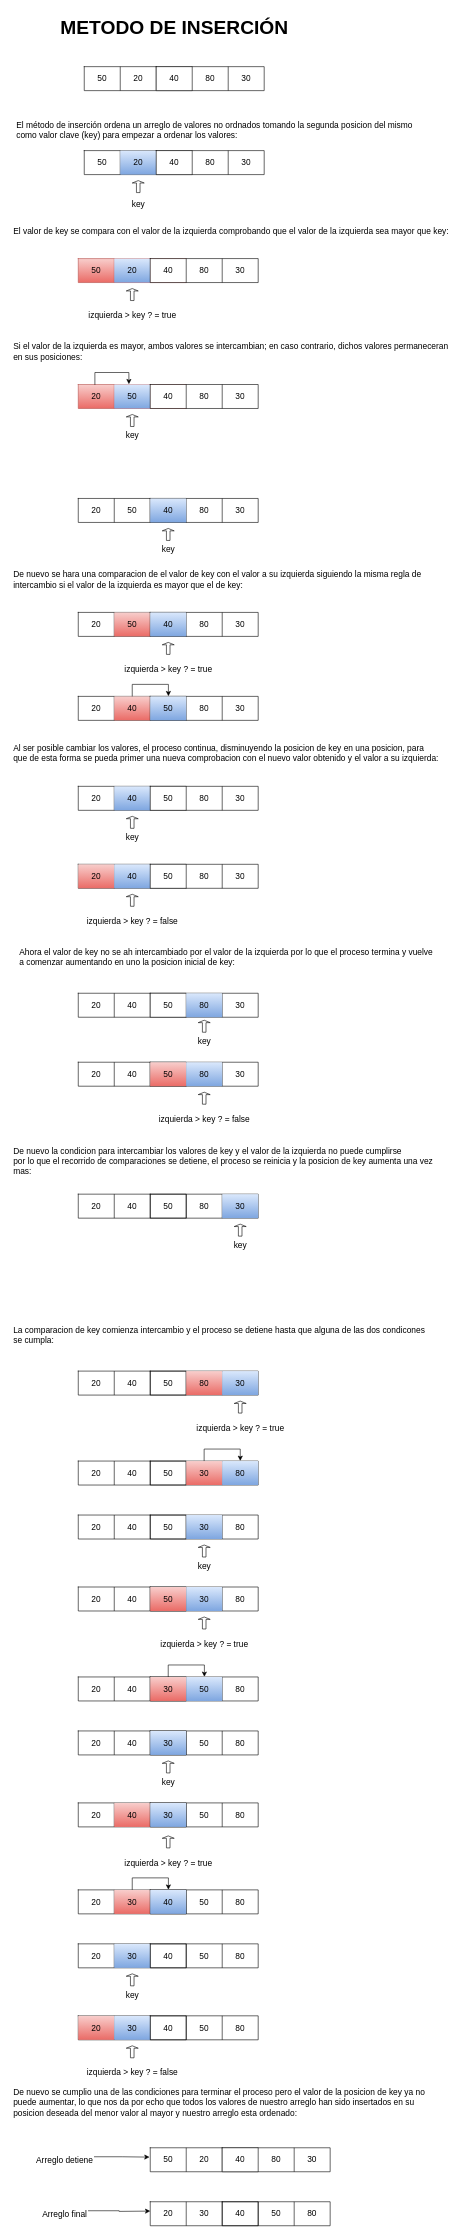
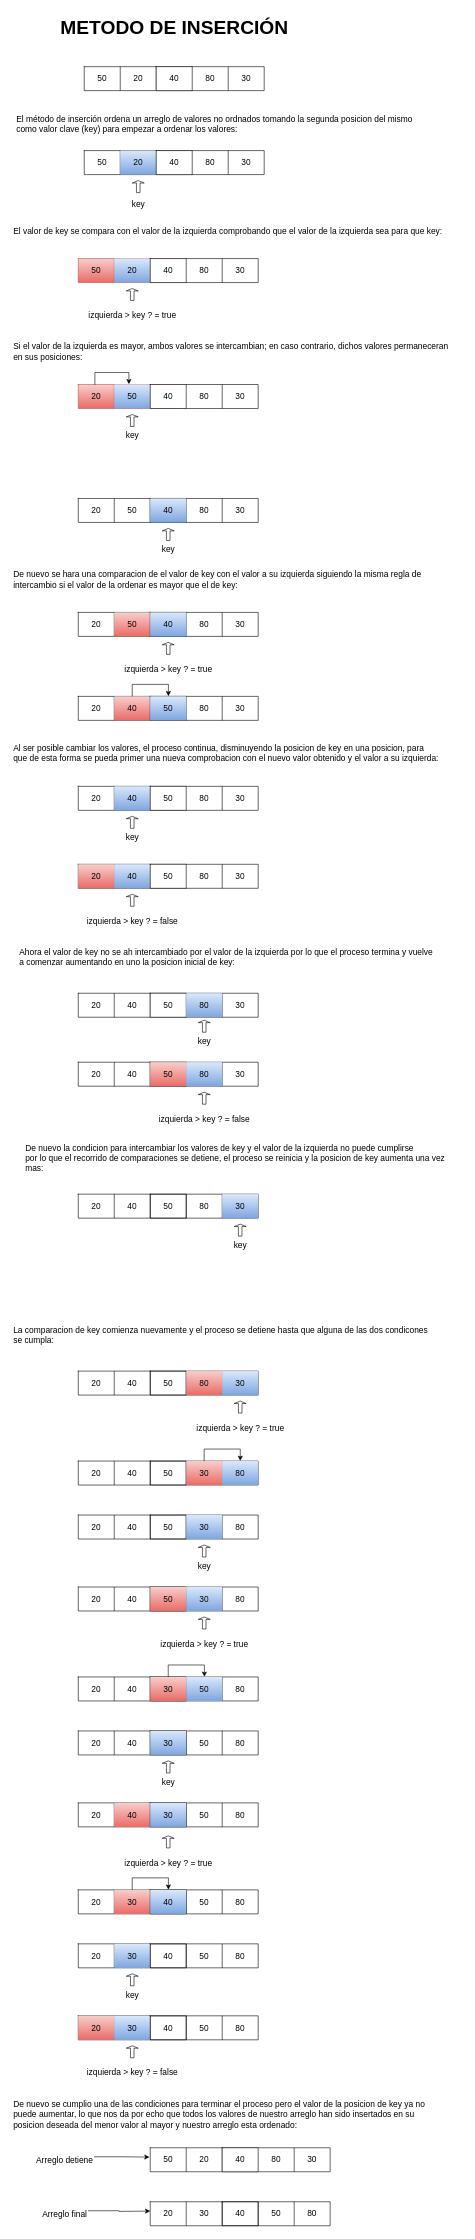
(219, 129) -> (219, 123)
(213, 231) -> (211, 231)
(198, 579) -> (198, 579)
(228, 1161) -> (240, 1158)
(201, 1335) -> (201, 1335)
(225, 2103) -> (225, 2115)
